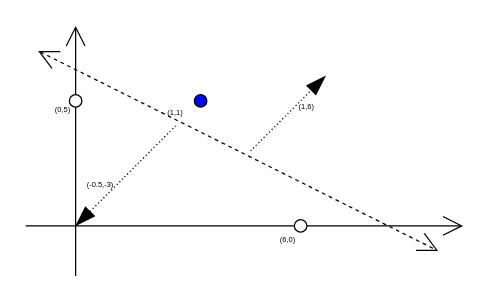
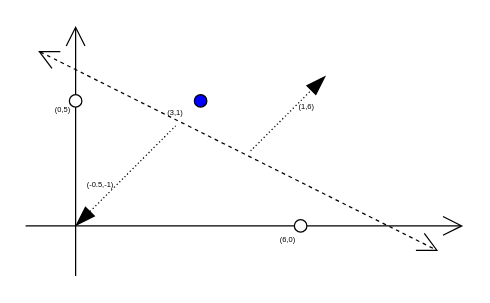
(176, 111) -> (176, 111)
(101, 182) -> (101, 182)
